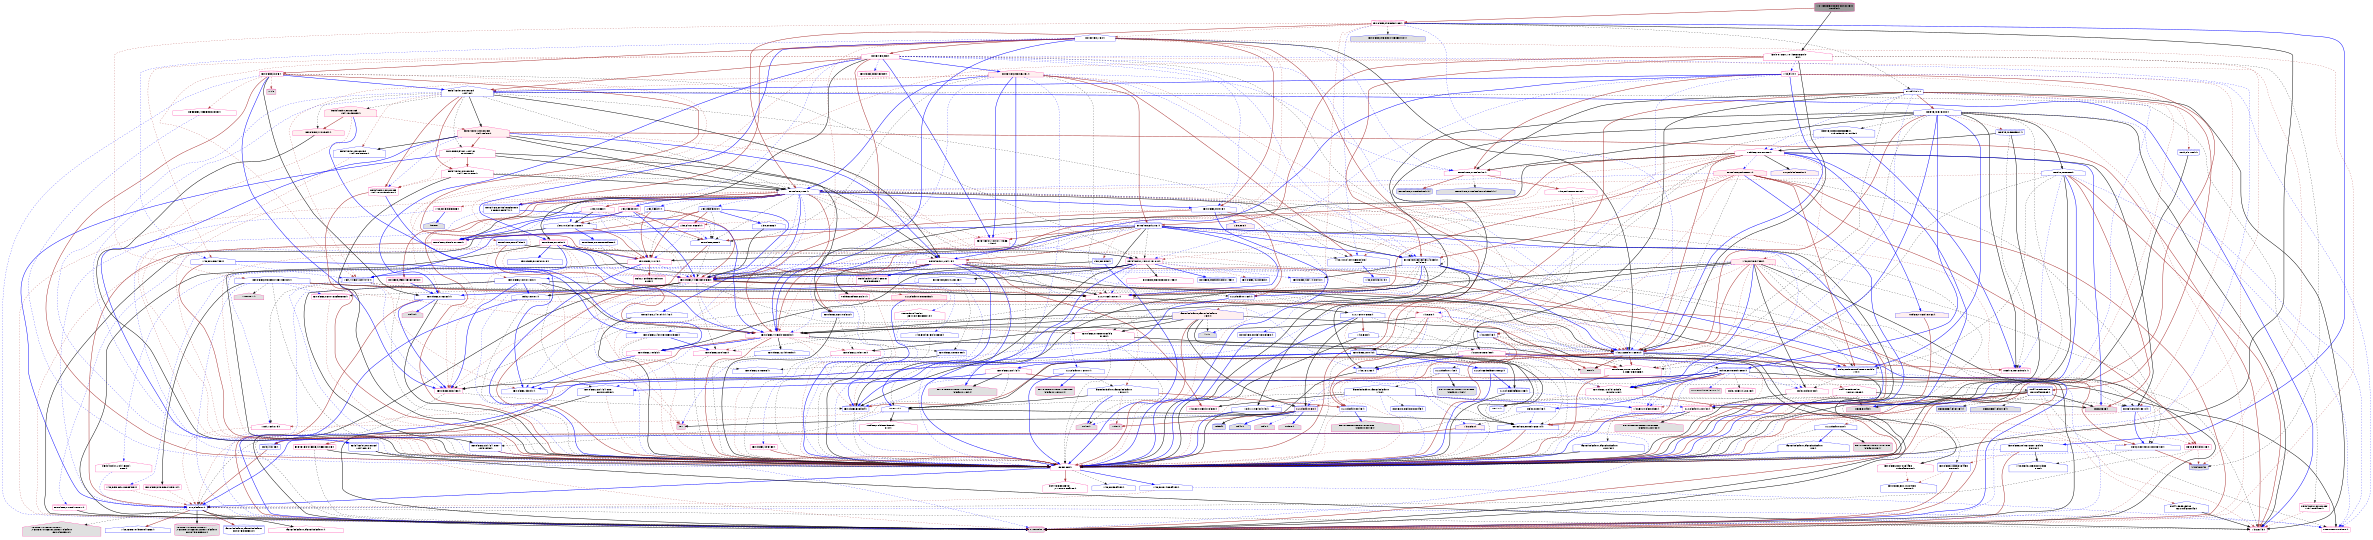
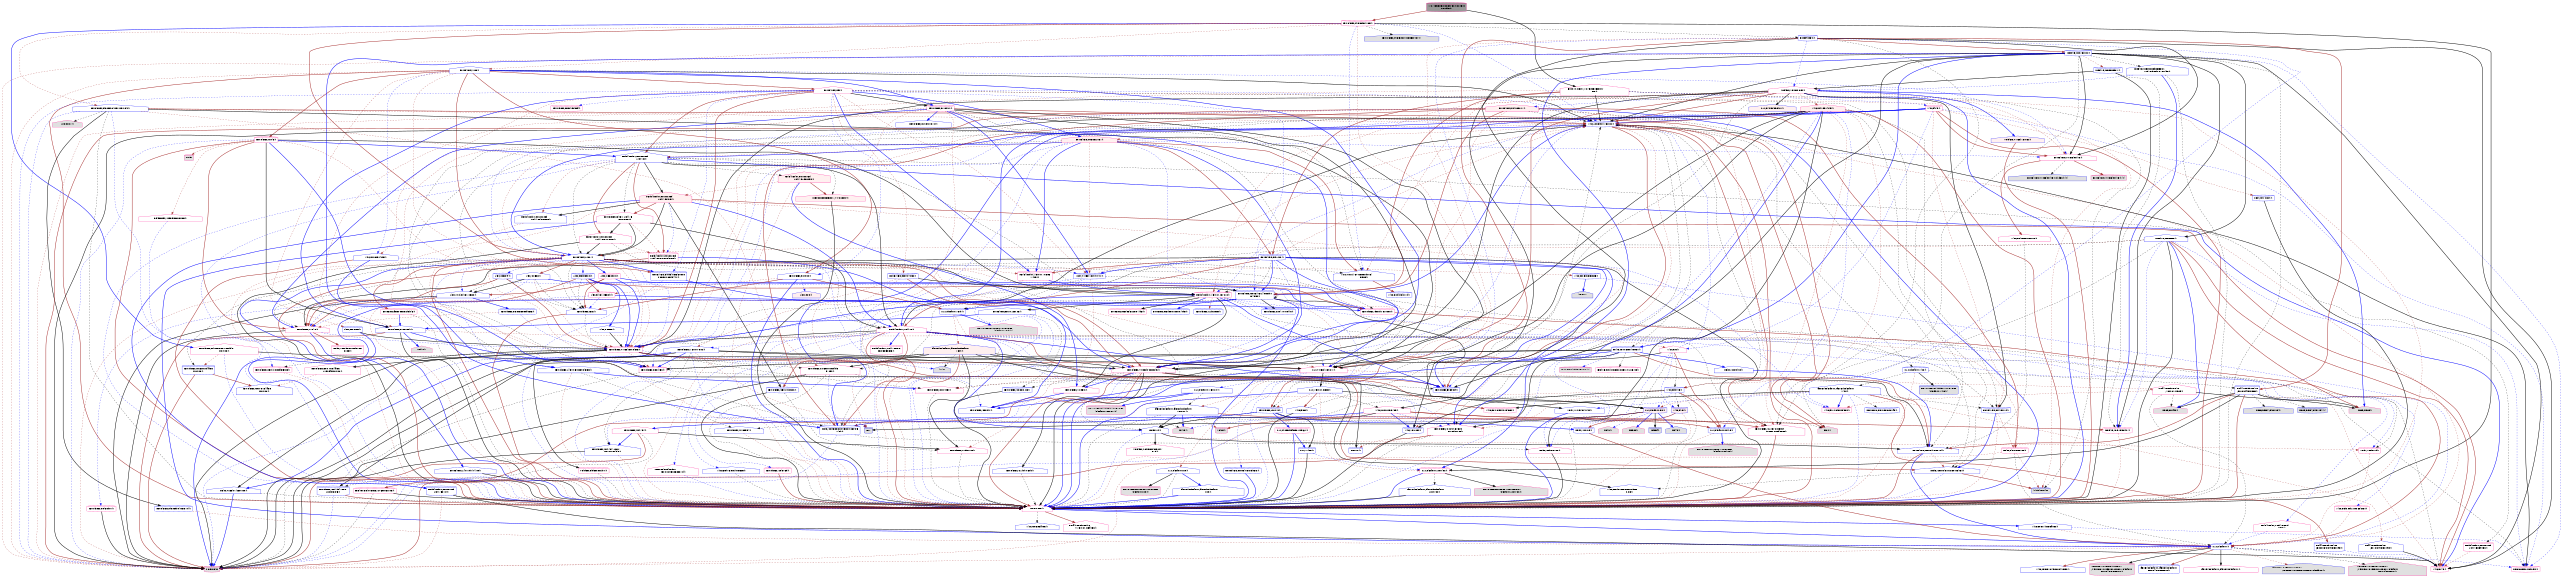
(727, 86) -> (732, 153)
(1937, 112) -> (2078, 53)
(318, 132) -> (831, 198)
(467, 161) -> (616, 227)
(1414, 191) -> (2109, 178)
(1360, 194) -> (1353, 135)
(1005, 200) -> none
(447, 209) -> (1586, 276)
(563, 209) -> (1029, 267)
(598, 209) -> (533, 276)
(1287, 214) -> (1480, 244)
(1073, 250) -> (1120, 290)
(1784, 250) -> (1836, 70)
(1150, 255) -> (1253, 116)
(1367, 271) -> (1382, 286)
(1160, 280) -> (1128, 312)
none -> (1843, 289)
(530, 297) -> (234, 491)
(919, 297) -> none
(1021, 338) -> (1603, 271)
(1241, 367) -> (1223, 478)
(827, 370) -> (1300, 378)
(1490, 371) -> (1292, 430)
(987, 380) -> (790, 441)
(1514, 391) -> (1307, 450)
(1741, 391) -> (1618, 370)
(1533, 416) -> (1869, 378)
(1503, 418) -> (1677, 399)
(271, 427) -> (2370, 450)
(681, 427) -> (868, 430)
(1470, 427) -> (1679, 410)
(1649, 427) -> (1511, 491)
(2034, 447) -> (224, 350)
(937, 460) -> none
(1932, 477) -> (231, 380)
(162, 487) -> (174, 509)
(69, 507) -> (101, 509)
(1558, 527) -> none
none -> (2329, 547)
none -> (2303, 569)
